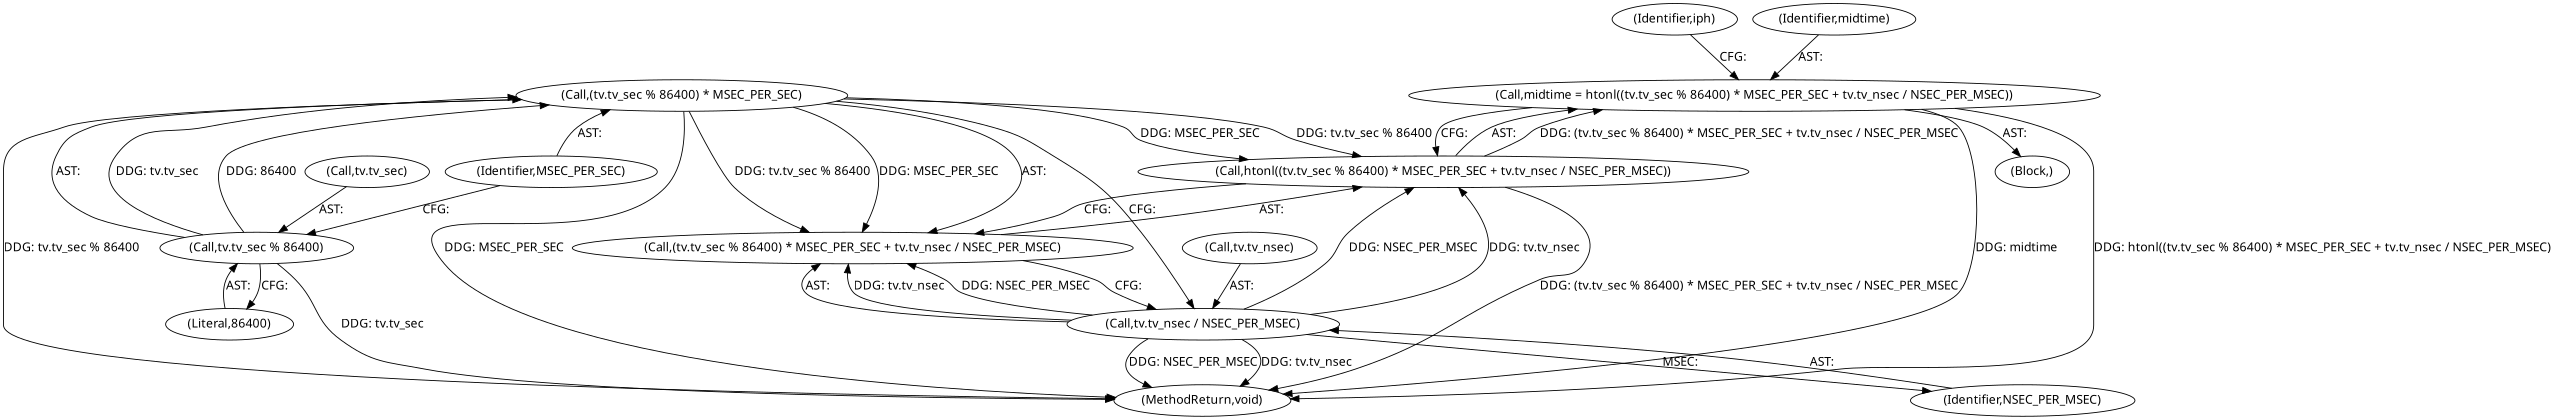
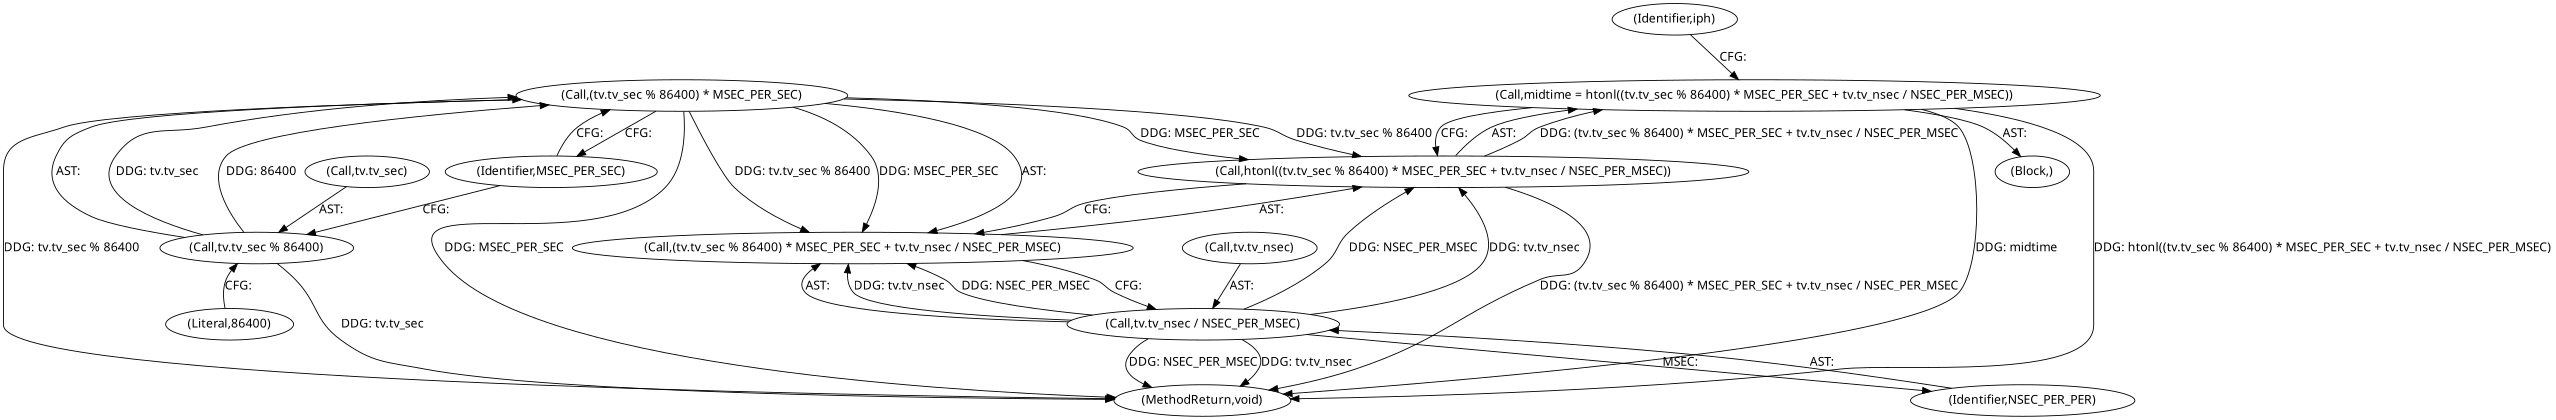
(1834, 19) -> none
(592, 134) -> (592, 134)
(1043, 149) -> (620, 131)
(260, 284) -> none
(240, 286) -> (240, 286)
(2023, 401) -> (2023, 401)
